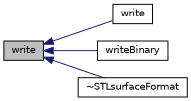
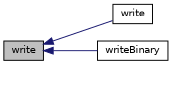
(133, 87) -> none
